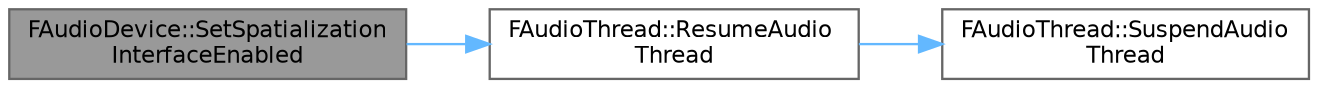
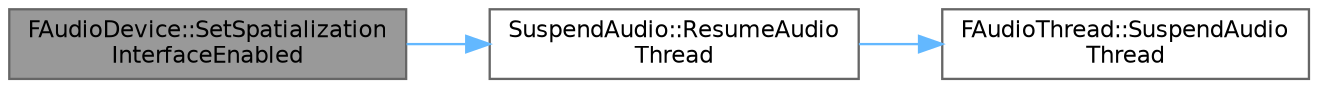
(674, 44) -> (674, 44)
